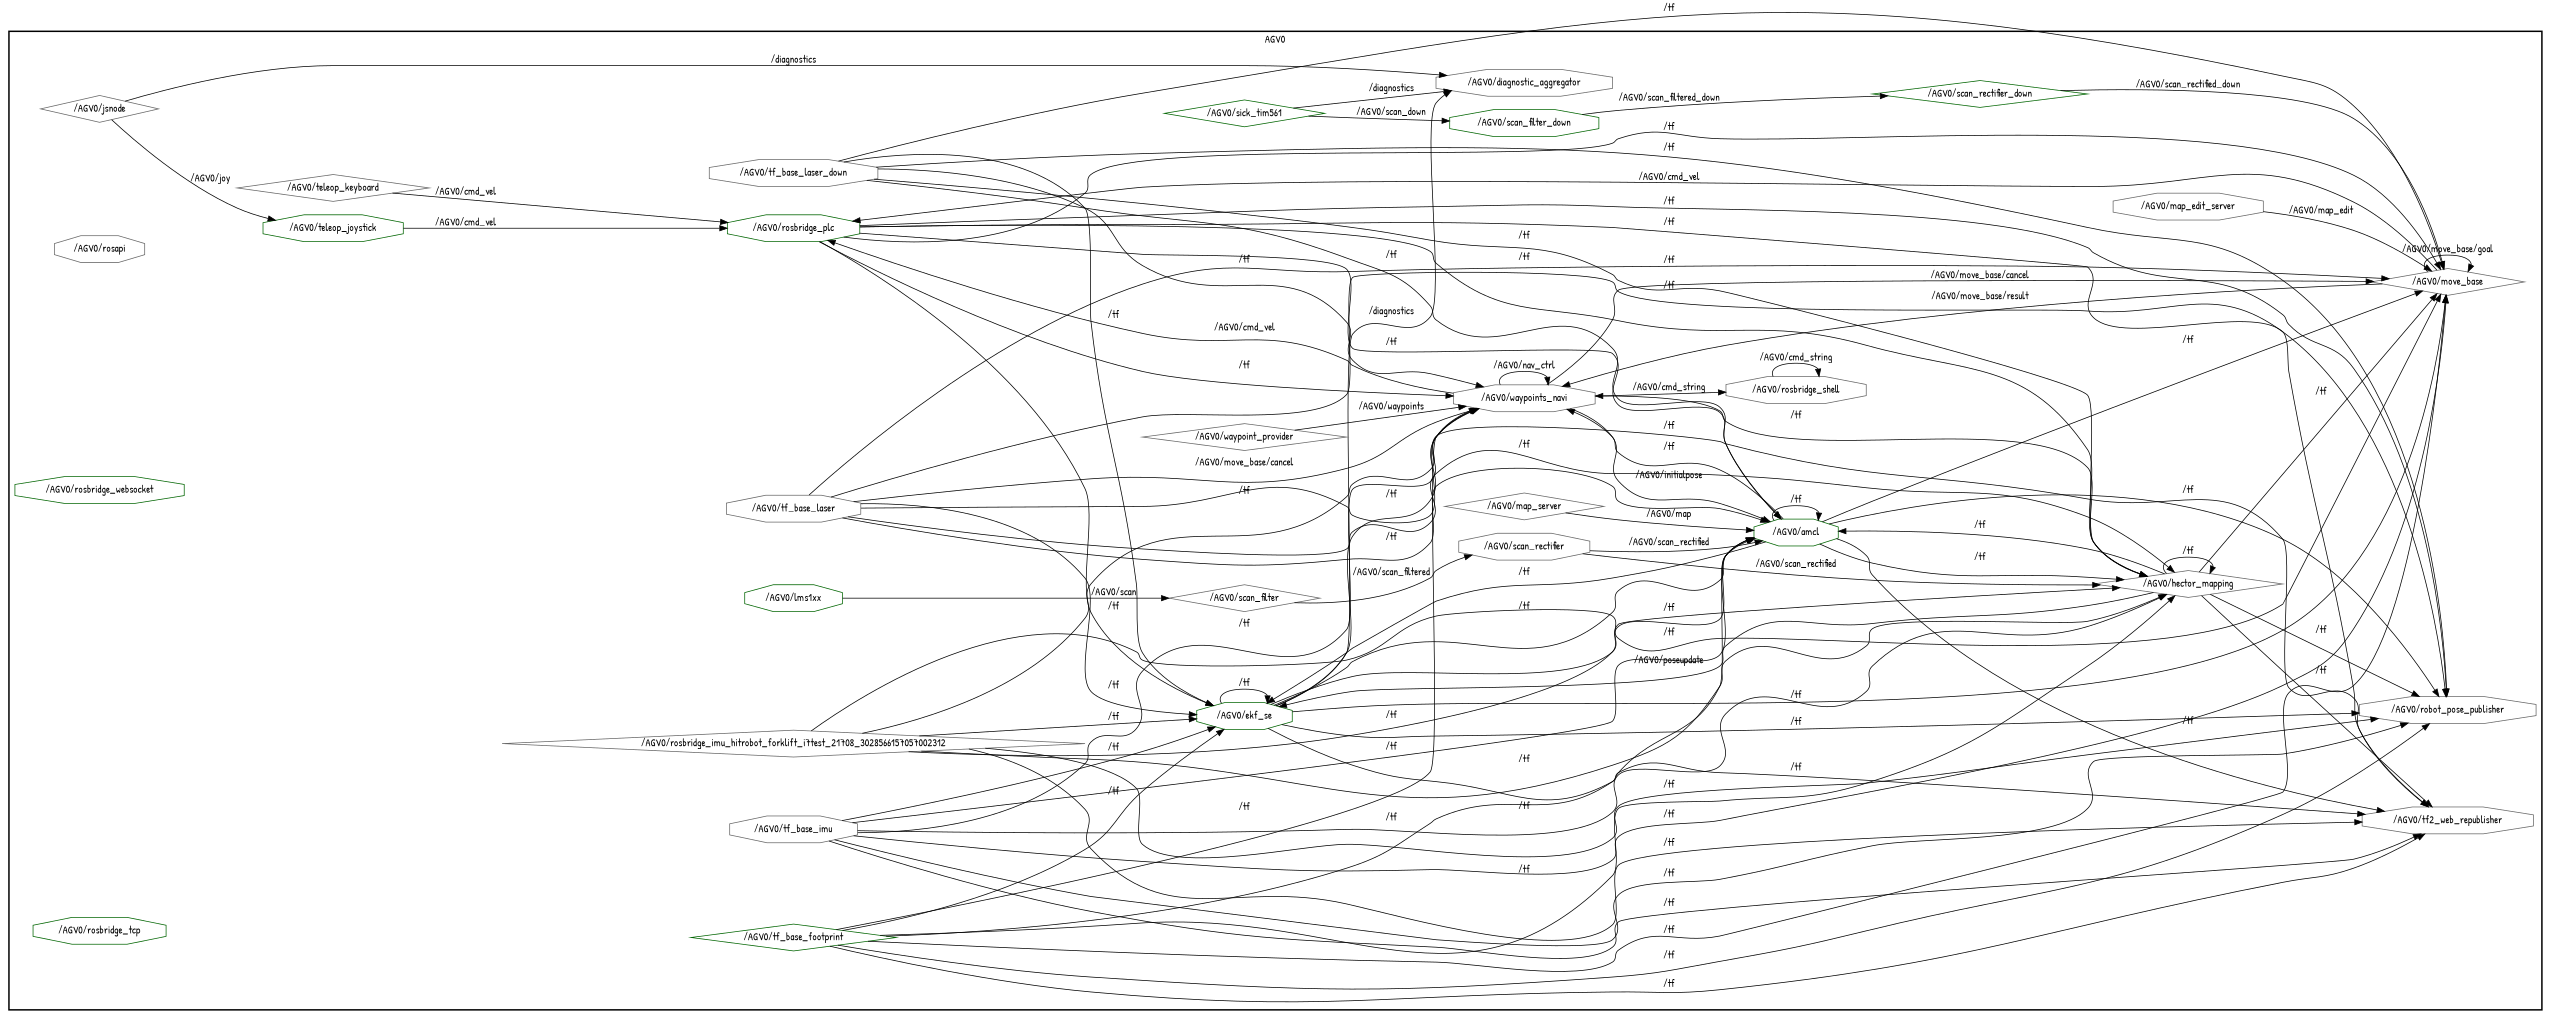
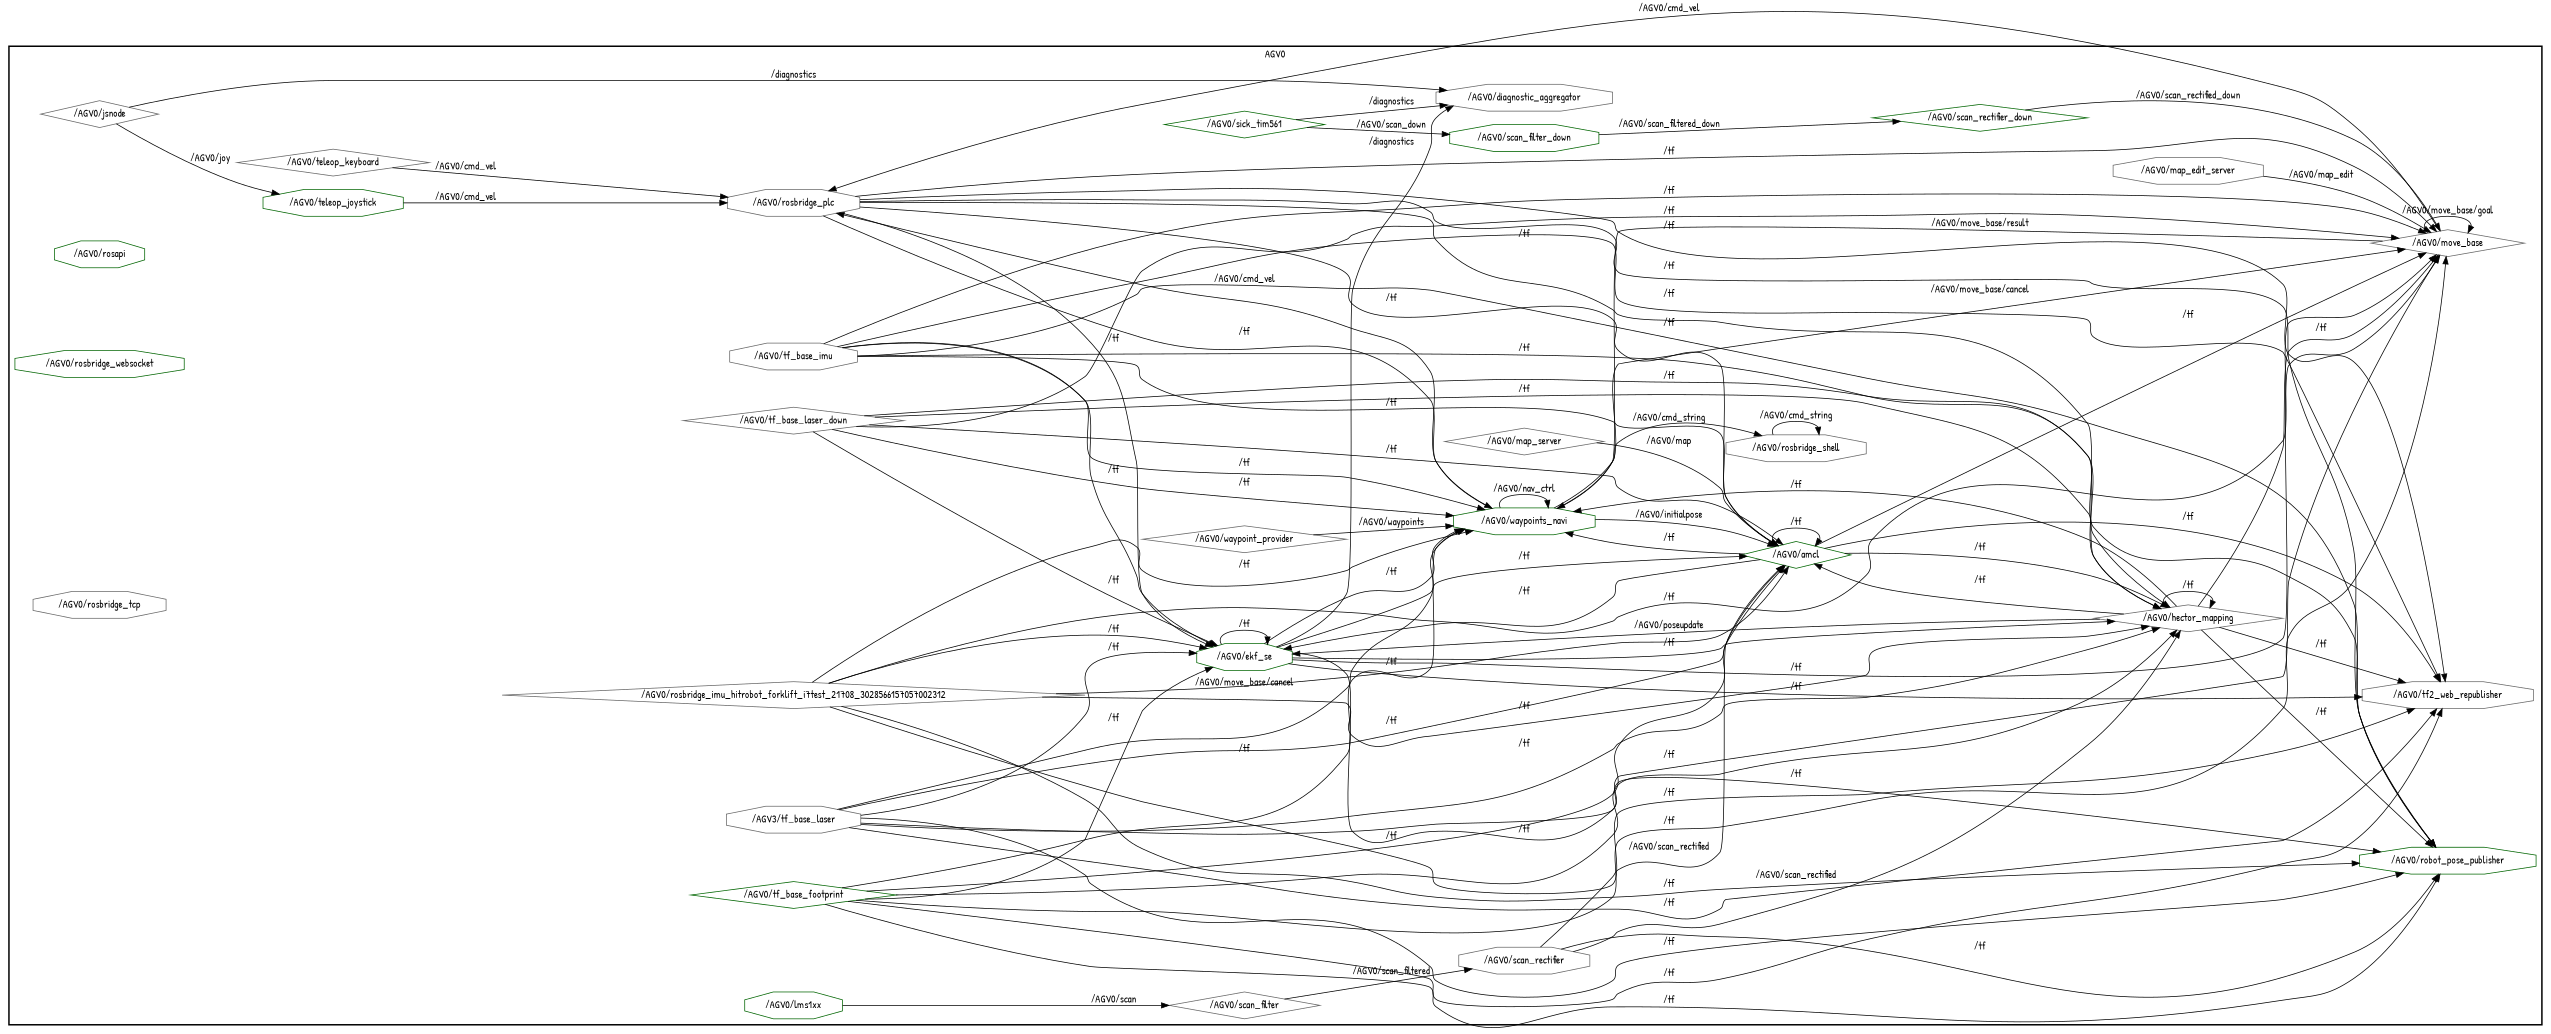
(794, 173) -> (794, 421)
(794, 228) -> (794, 203)
(100, 249) -> (100, 254)
(1524, 398) -> (1524, 521)
(2182, 507) -> (2013, 980)
(794, 509) -> (794, 820)
(1796, 533) -> (1796, 555)
(2448, 710) -> (2448, 861)
(100, 931) -> (100, 605)
